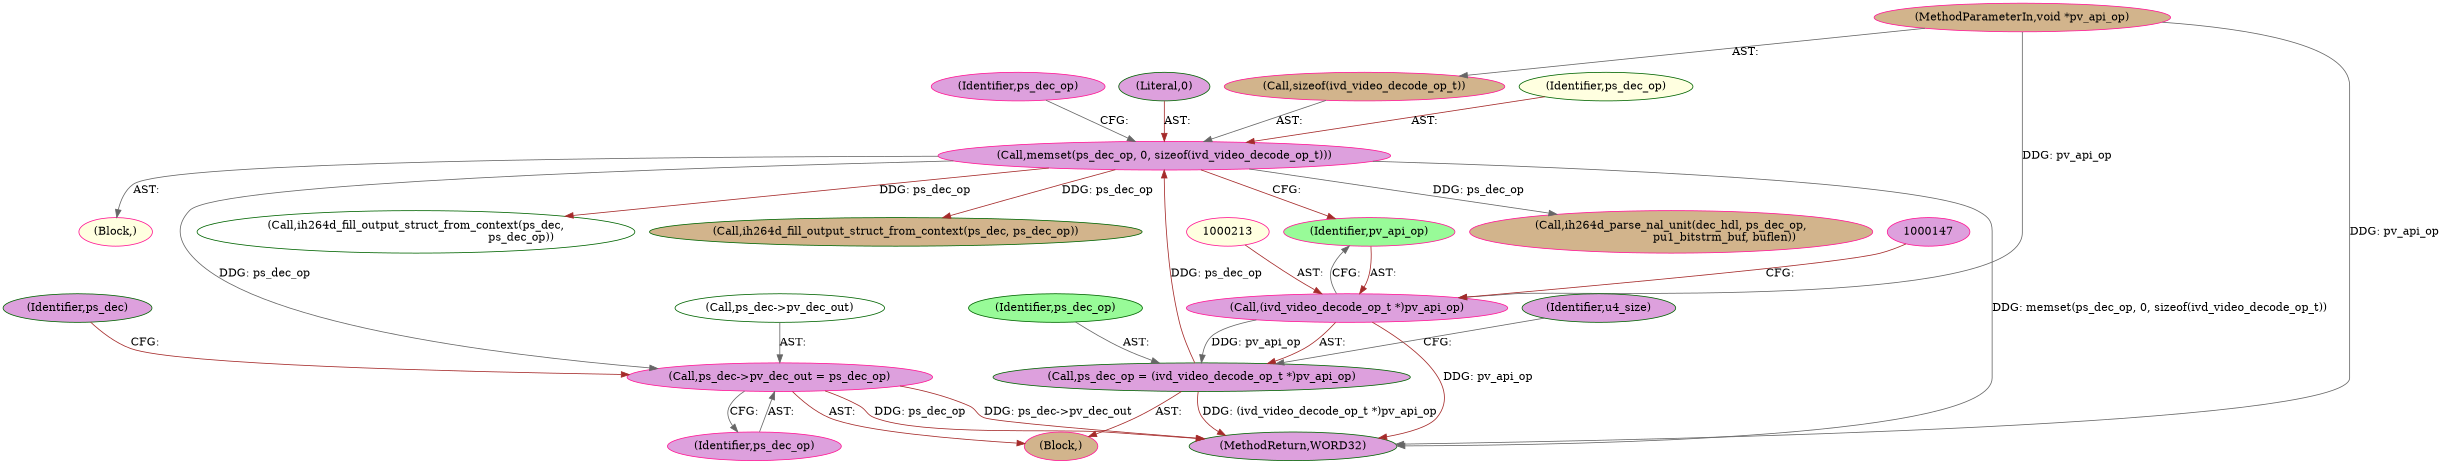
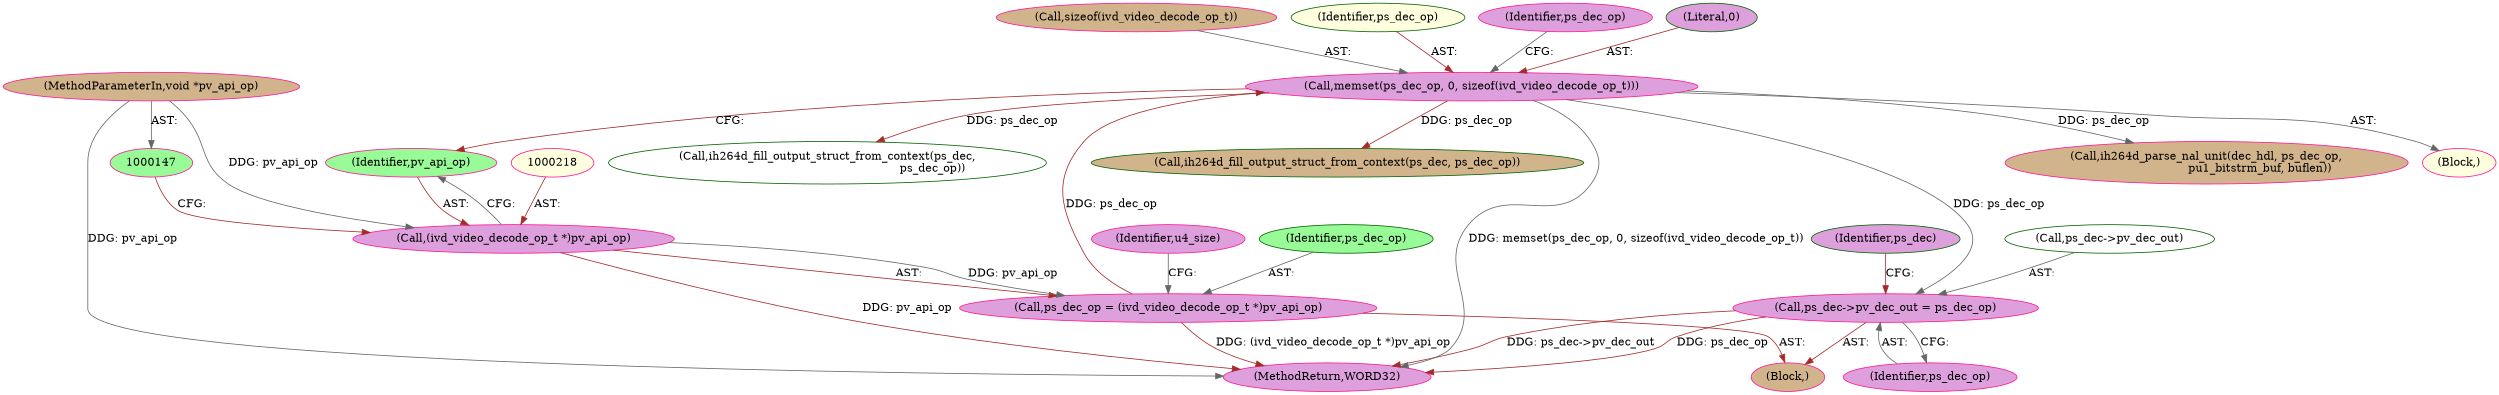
(1696, 52) -> (151, 121)
(1228, 232) -> (553, 163)
(1929, 232) -> (151, 163)
(1599, 308) -> (1168, 239)
(1202, 377) -> (1168, 308)
(1293, 446) -> (1327, 377)
